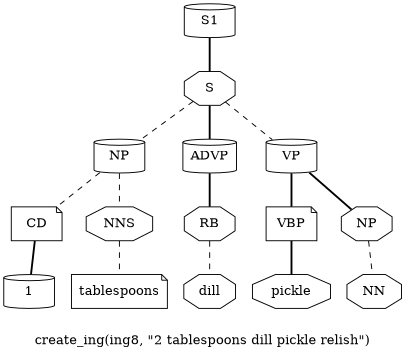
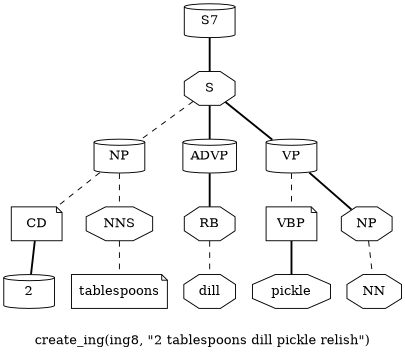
(210, 21) -> (210, 21)
(249, 121) -> (249, 121)
(291, 190) -> (291, 190)
(29, 291) -> (29, 291)
